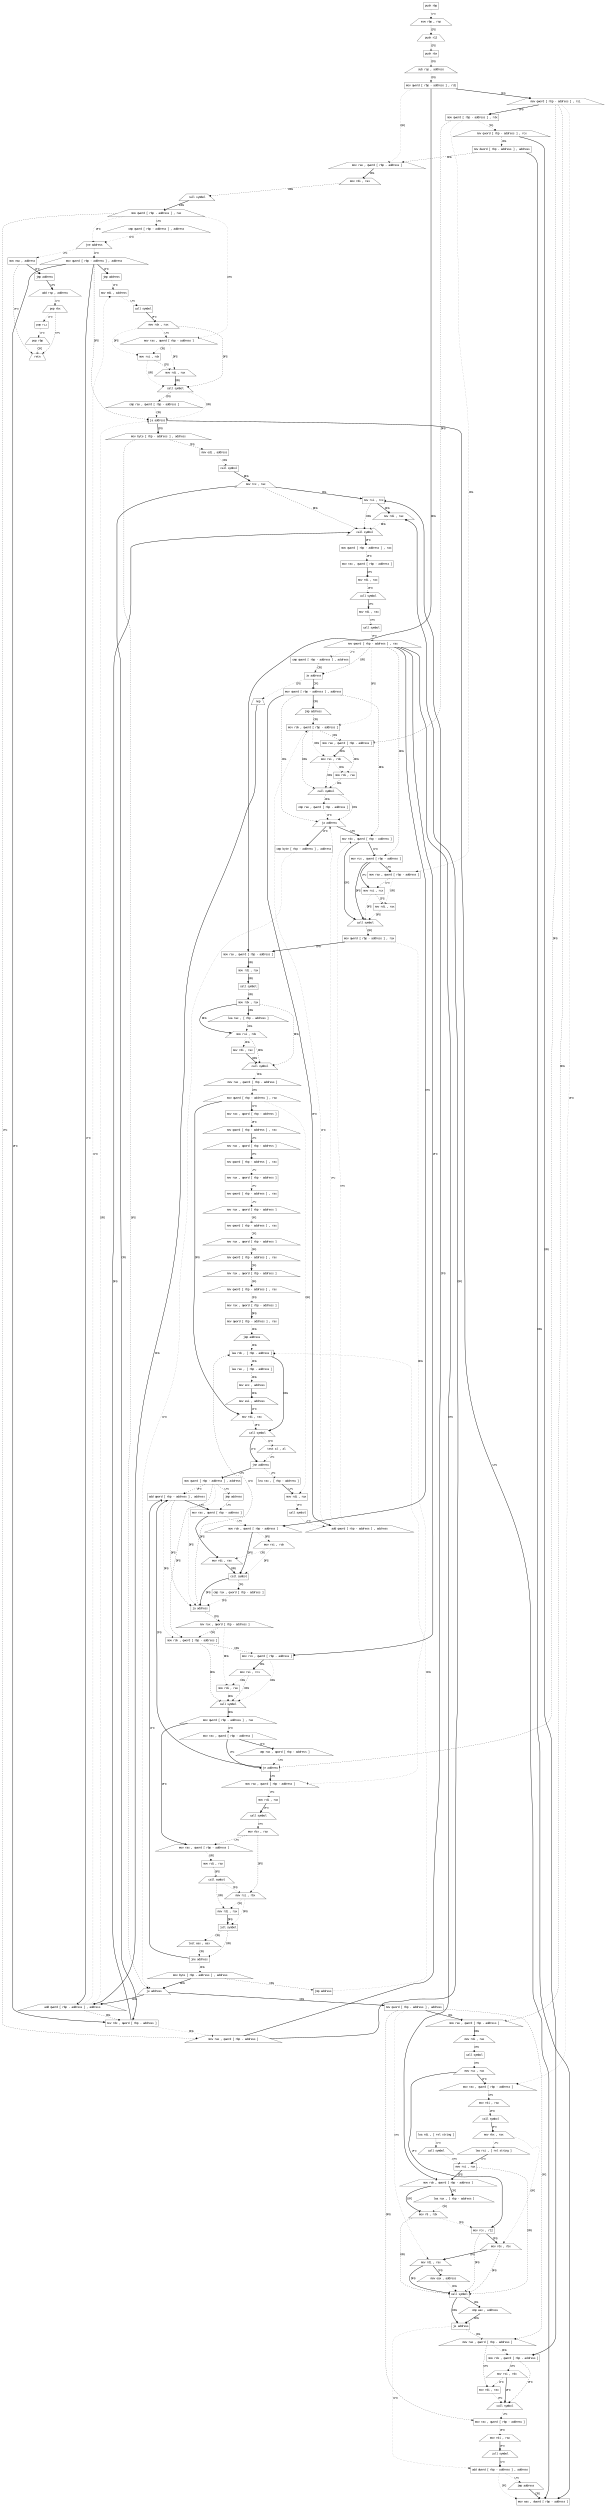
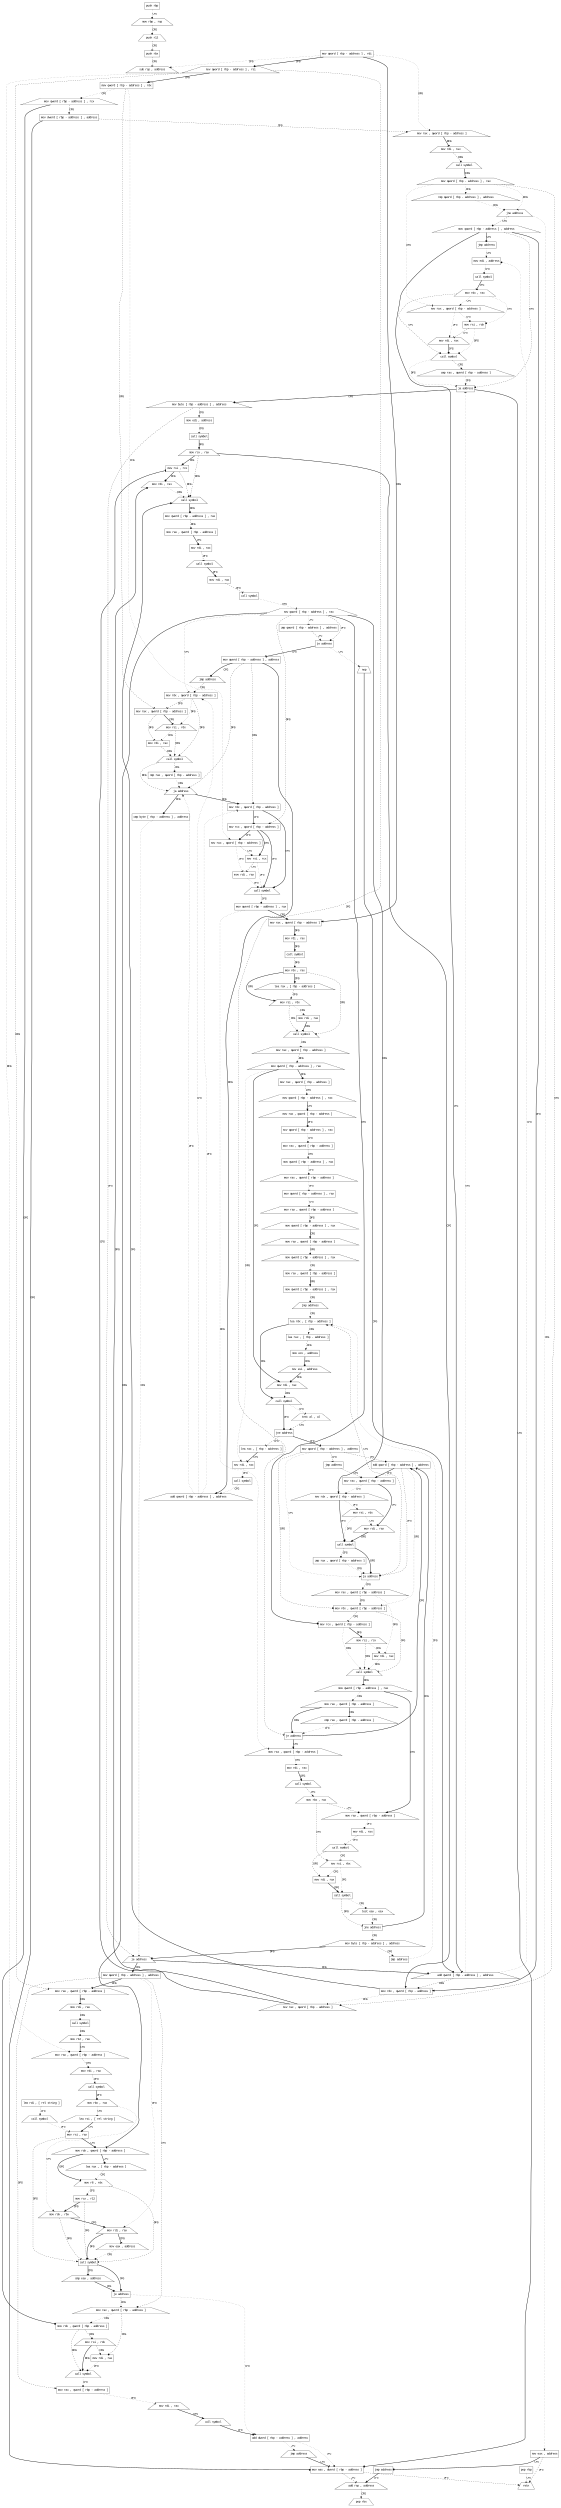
(431, 77) -> (246, 61)
(42, 325) -> none
(55, 334) -> (441, 2479)
(37, 341) -> (526, 2470)
(421, 2165) -> none
none -> (349, 2478)
